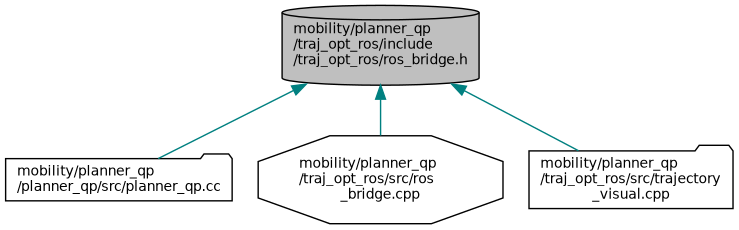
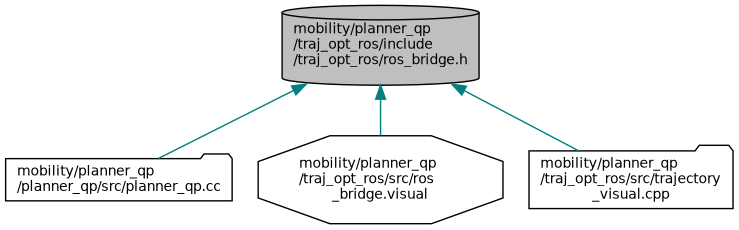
(381, 180) -> (381, 180)
